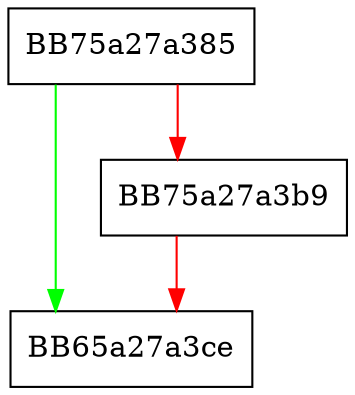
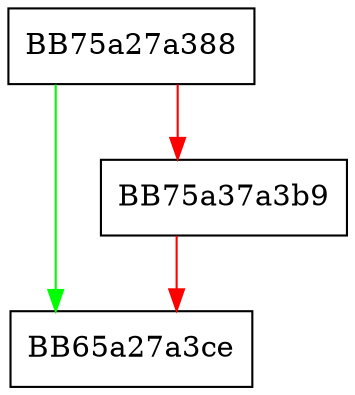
(131, 46) -> (131, 46)
(224, 198) -> (224, 198)
